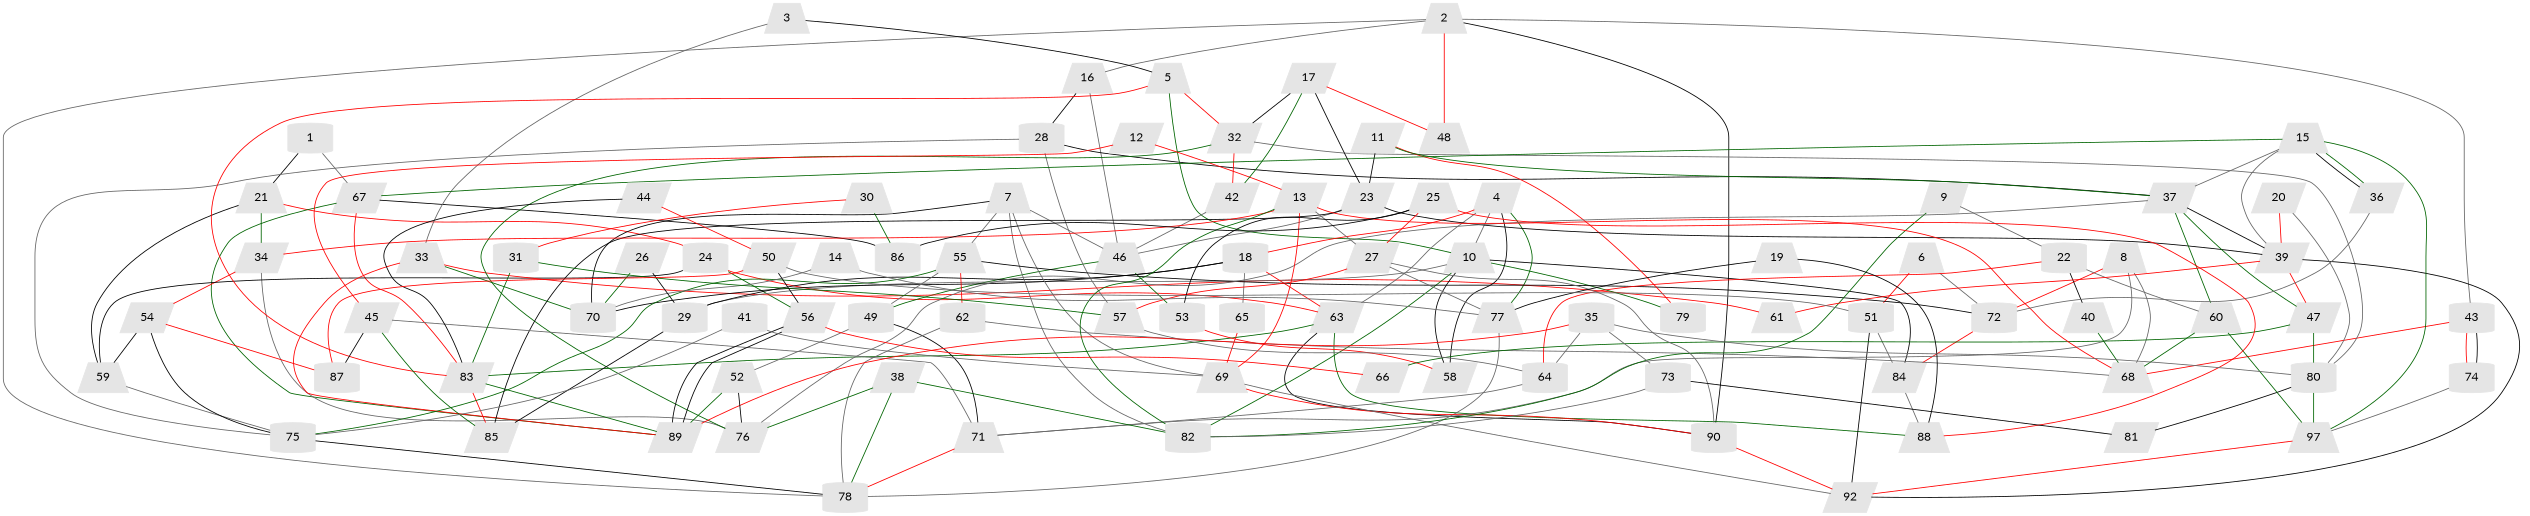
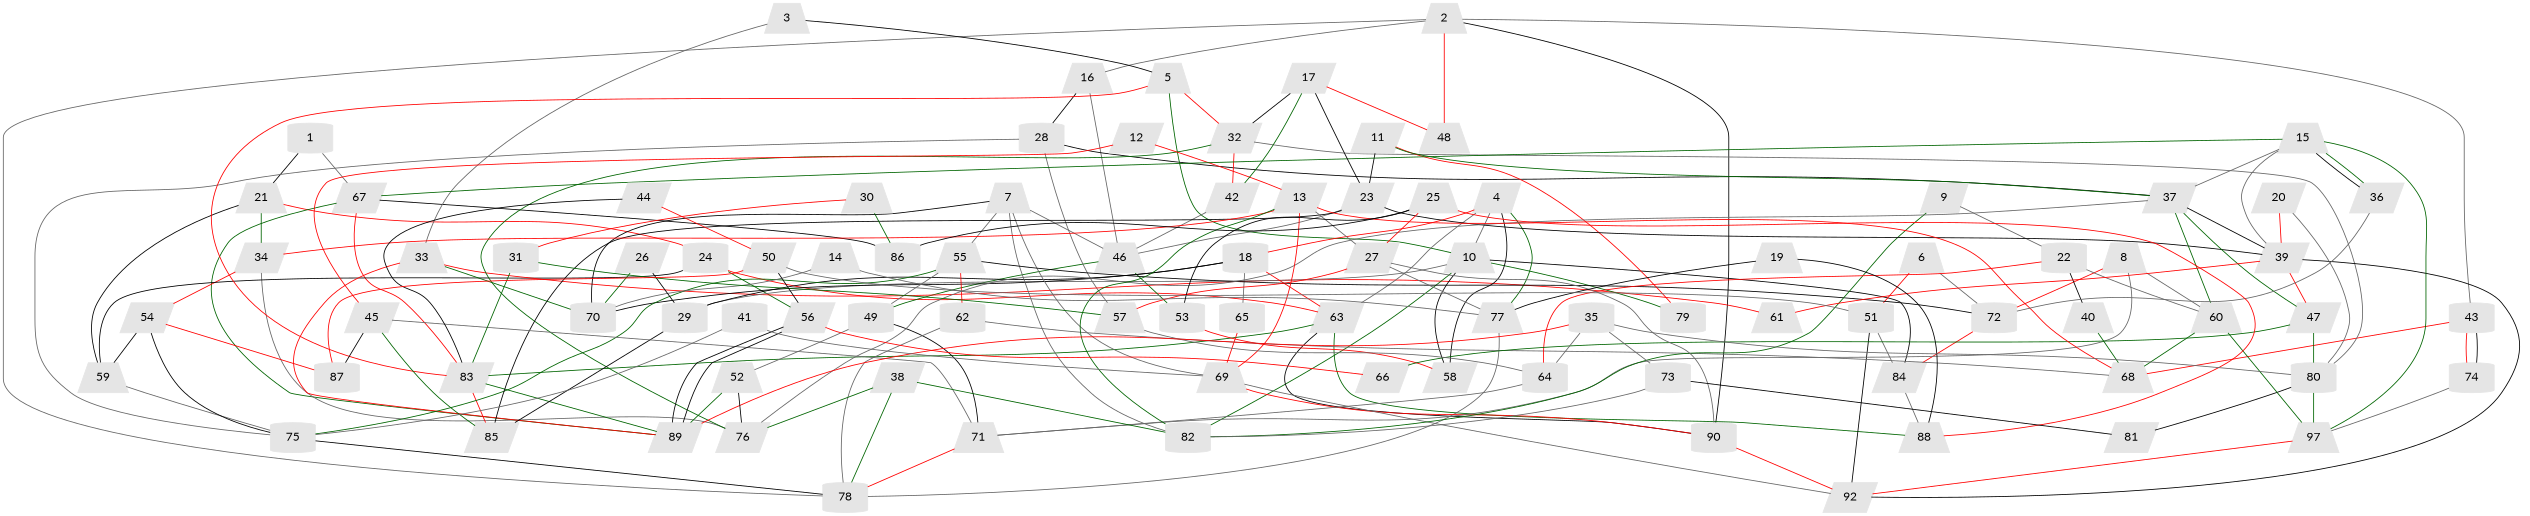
(2150, 317) -> (2173, 290)
